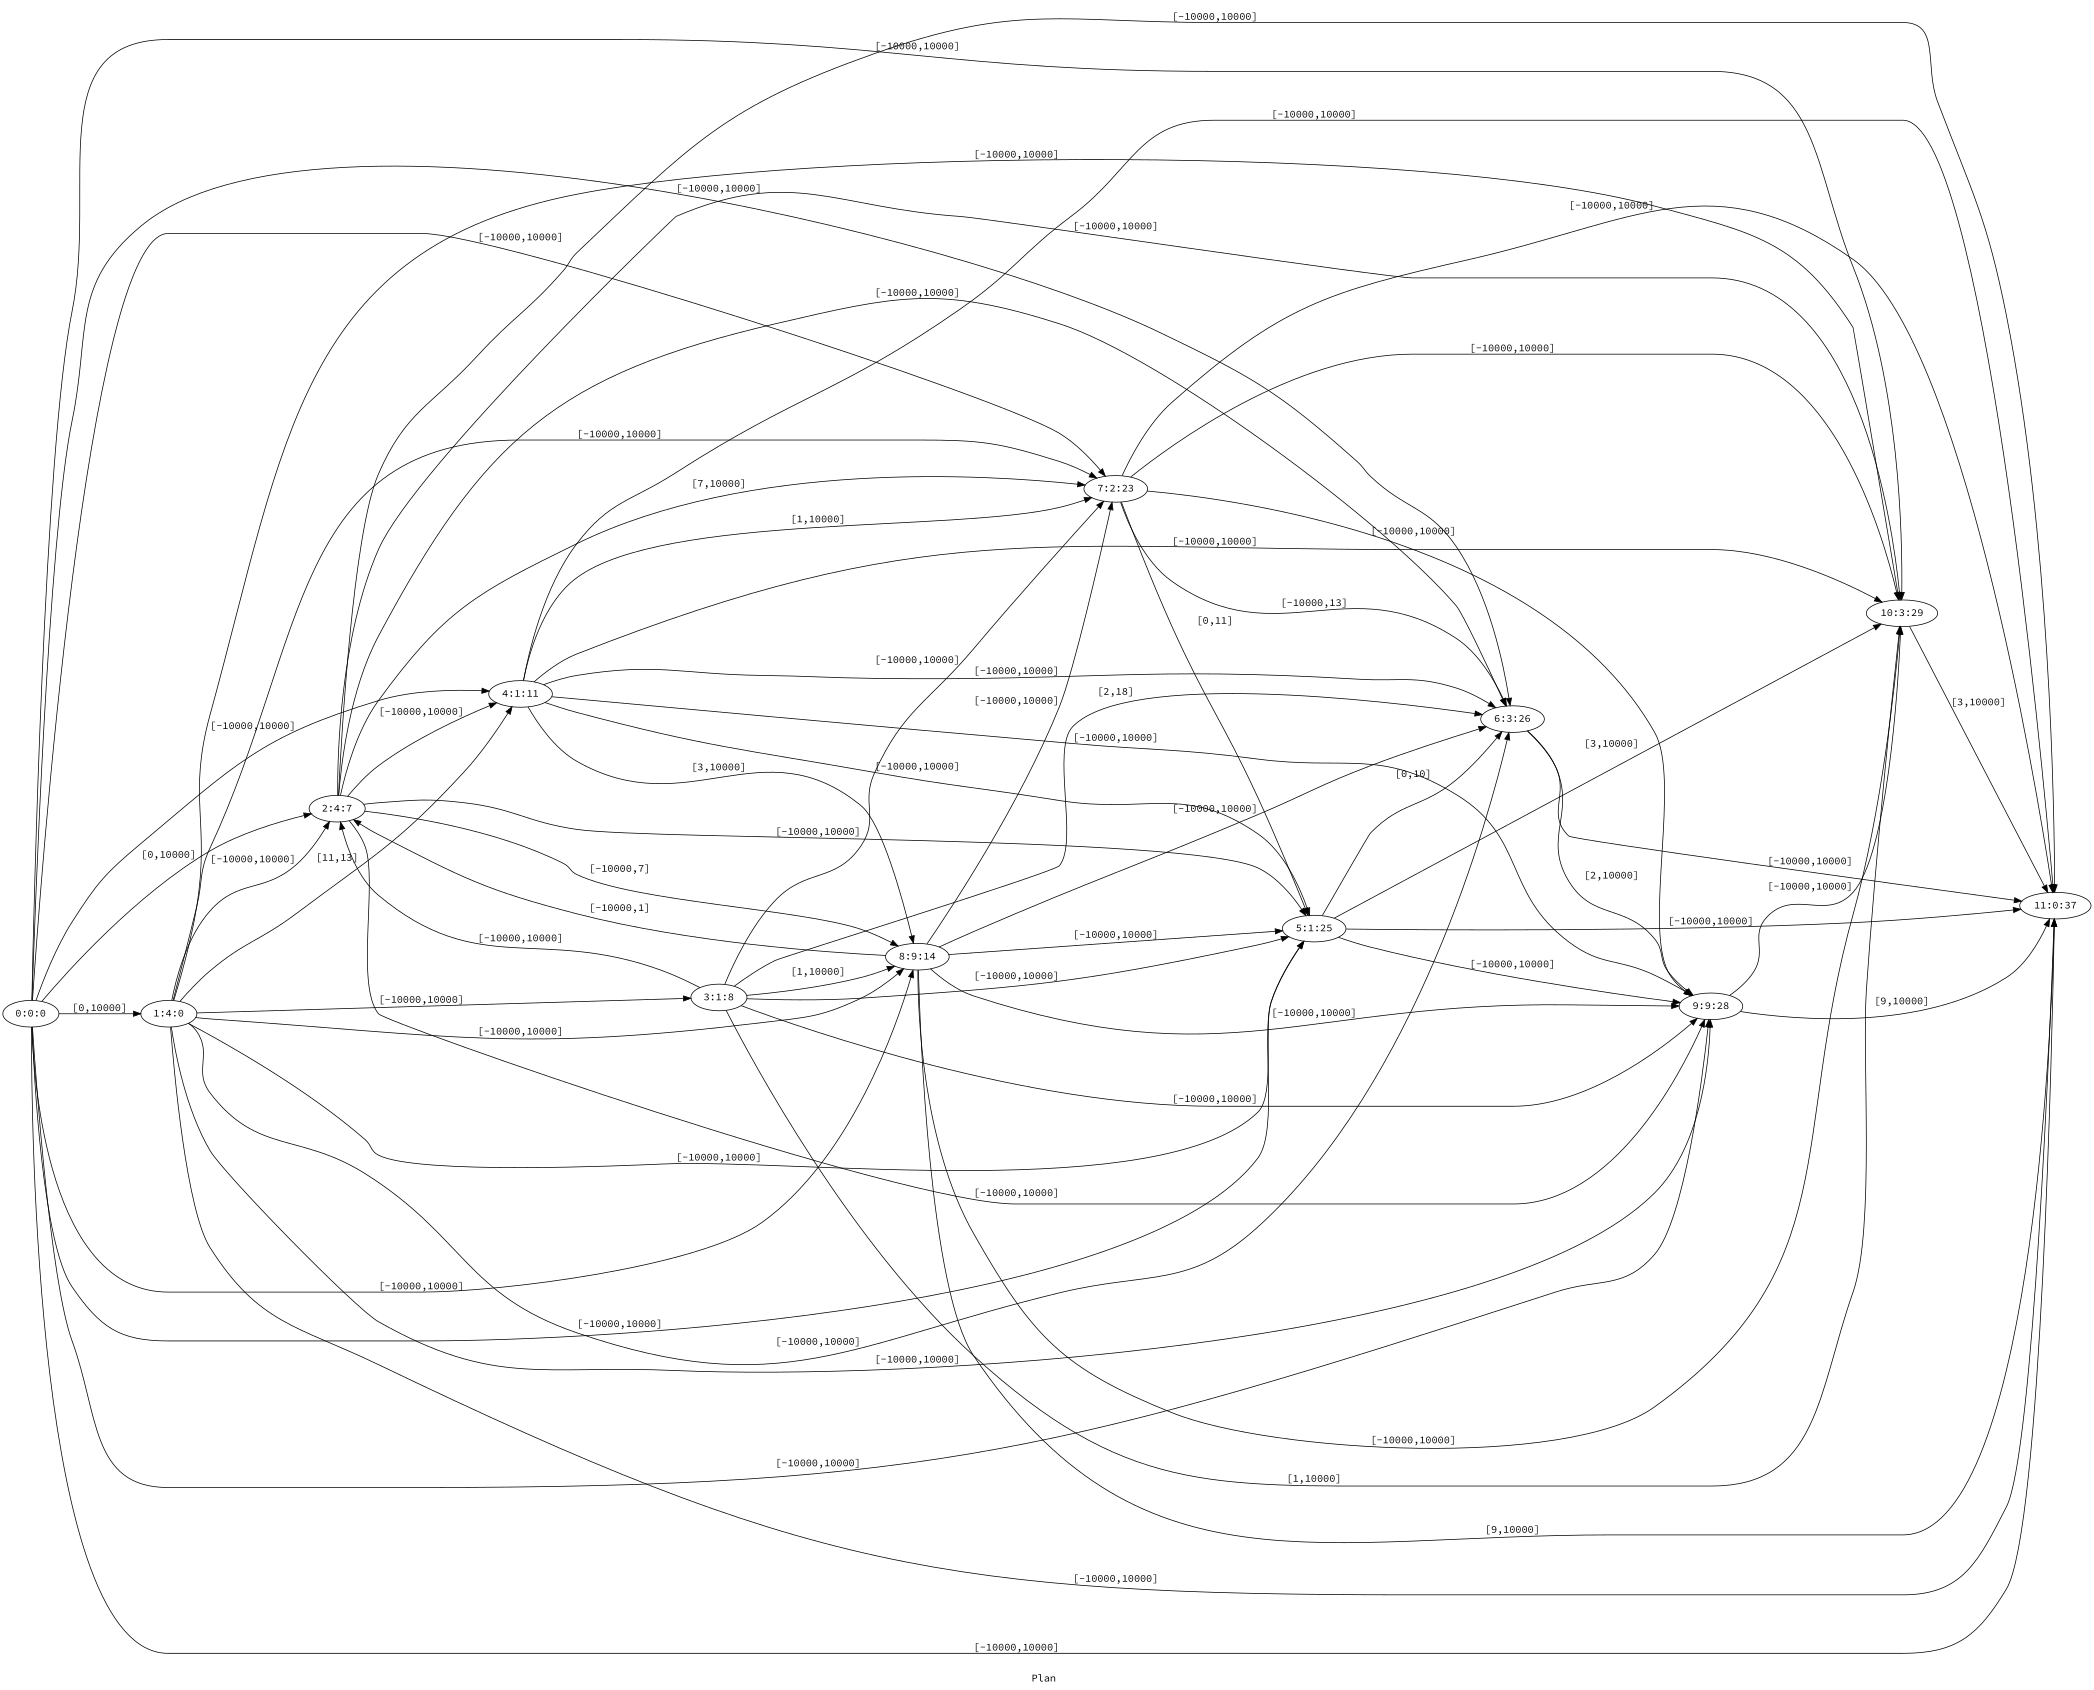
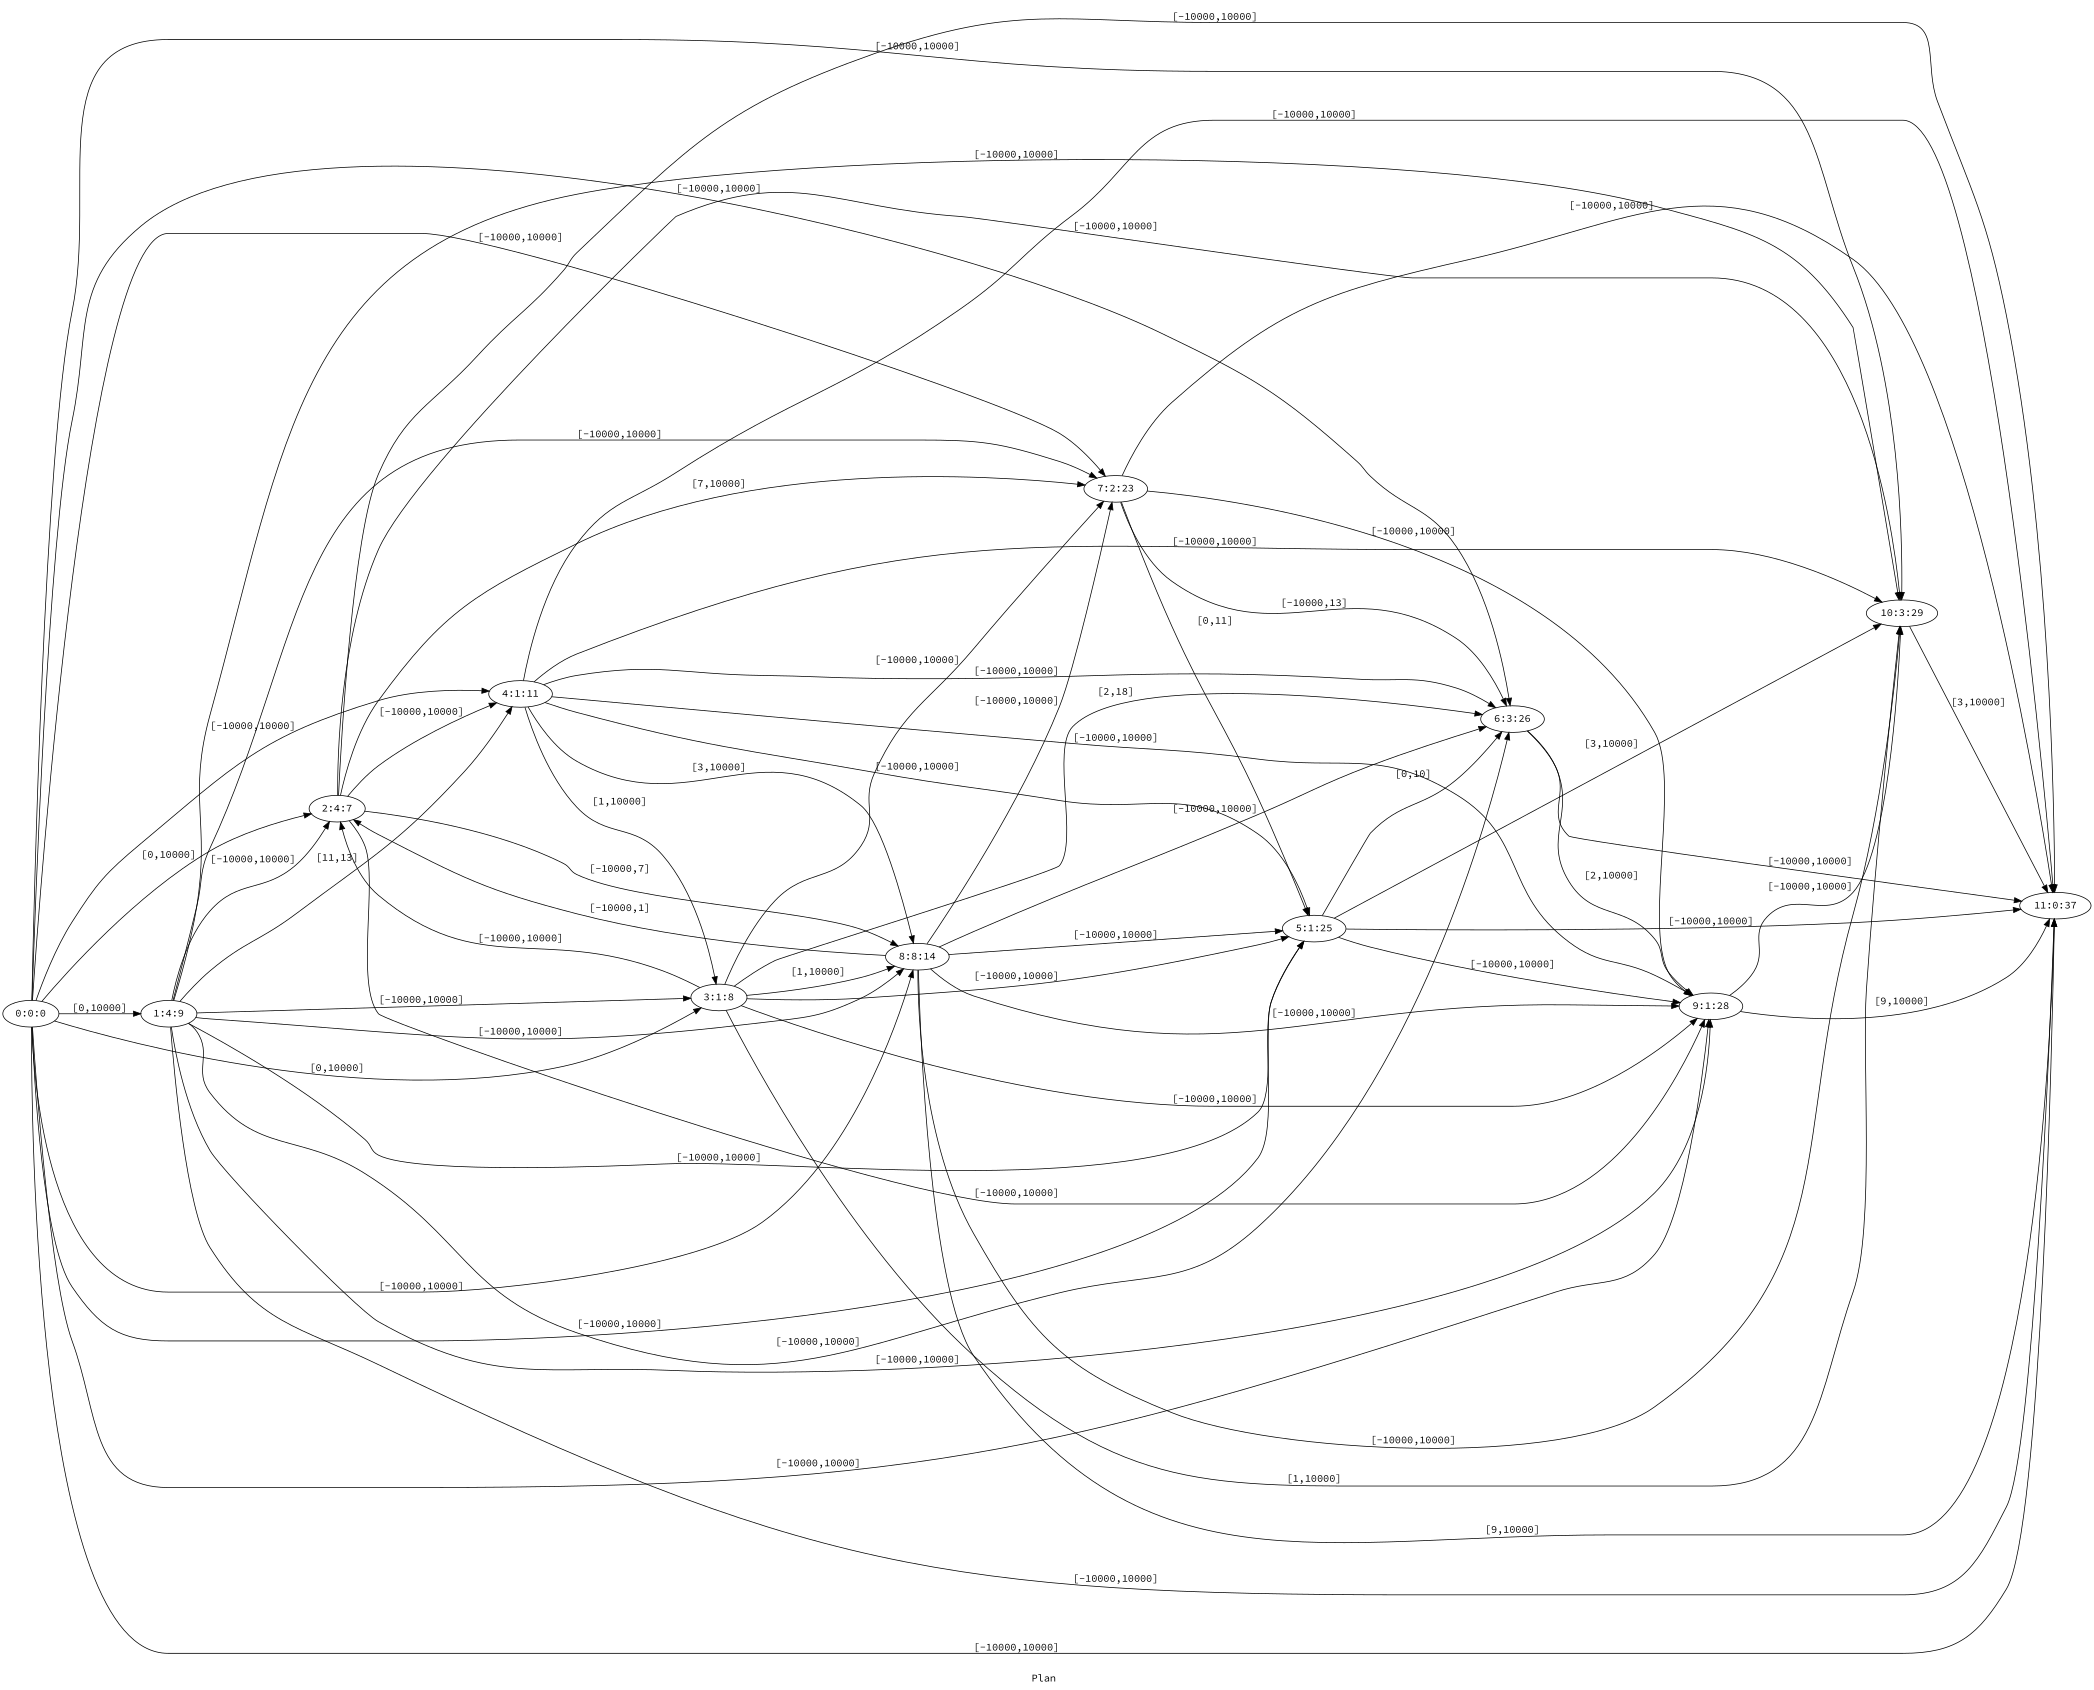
(869, 304) -> none
(1567, 354) -> none
(769, 531) -> (630, 834)
(840, 839) -> none
(917, 957) -> (917, 957)
(1711, 1006) -> (1711, 1006)
(169, 1014) -> (169, 1014)
none -> (378, 1078)
